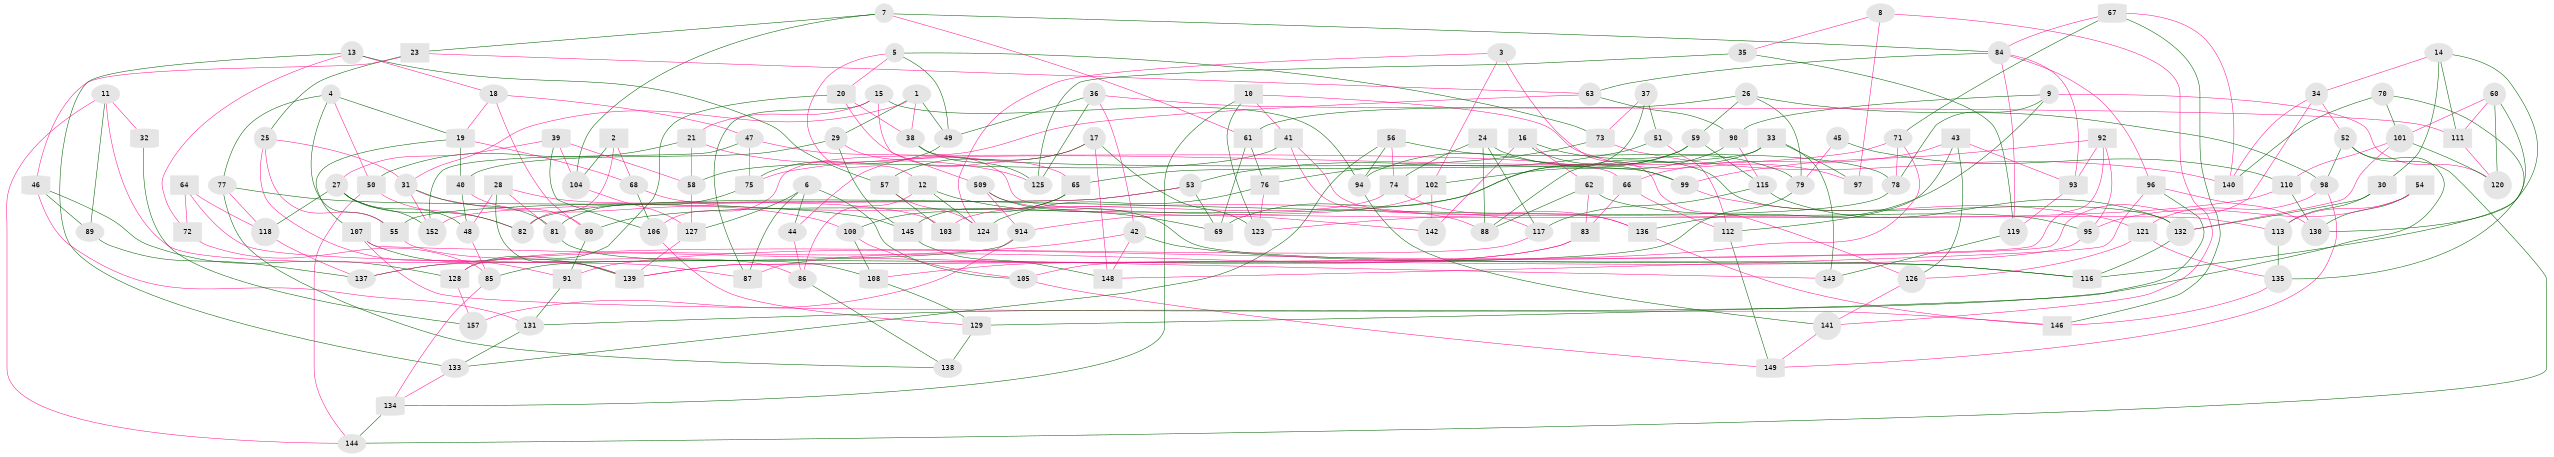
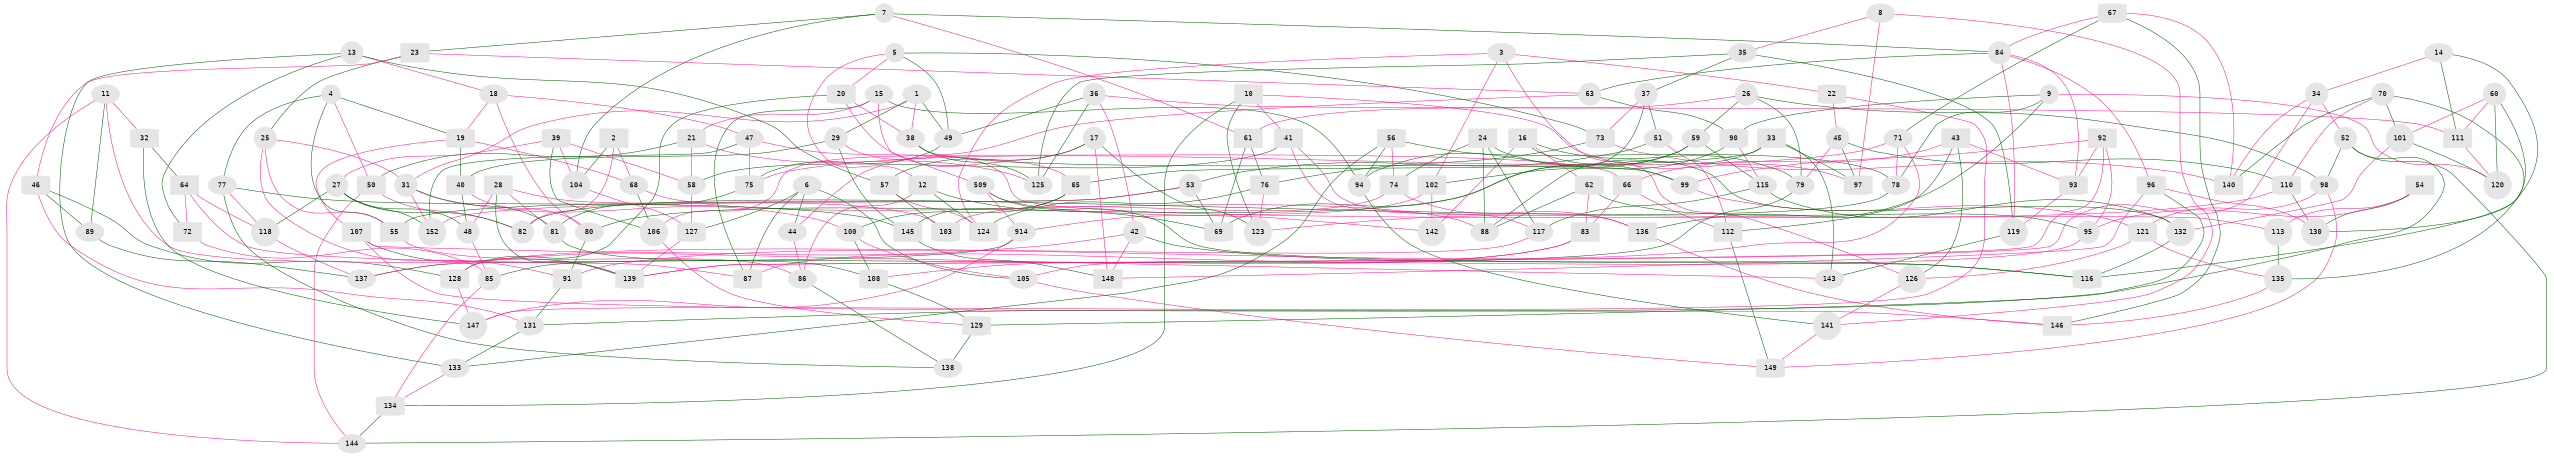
none -> (1705, 69)
none -> (1832, 94)
(1497, 108) -> (1497, 108)
(218, 113) -> (218, 113)
none -> (1846, 157)
(2342, 158) -> (2325, 129)
(342, 159) -> (342, 159)
none -> (165, 162)
(2382, 185) -> none
(473, 326) -> (473, 326)
